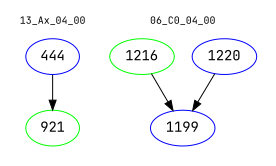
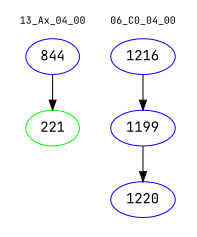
(53, 57) -> (53, 57)
(142, 57) -> (143, 57)
(206, 88) -> (143, 159)
(53, 128) -> (53, 128)
